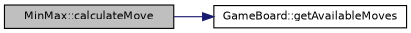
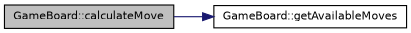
(89, 17) -> (89, 17)
